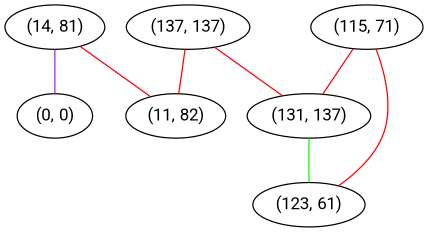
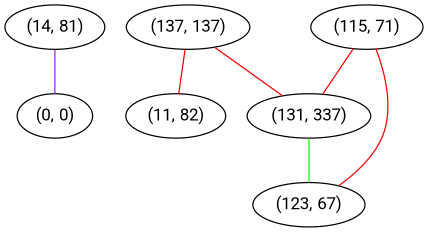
(116, 72) -> none
(309, 116) -> (309, 116)
(309, 205) -> (309, 205)
